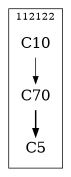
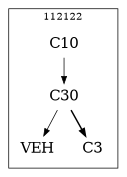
(36, 97) -> (64, 97)
(36, 149) -> (92, 149)
none -> (37, 149)
